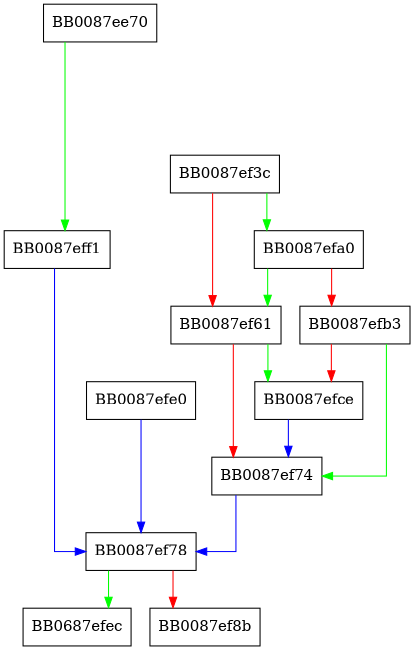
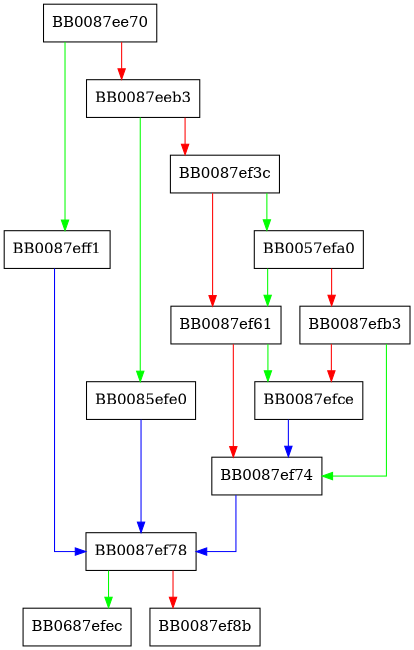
none -> (143, 99)
(309, 250) -> (309, 250)
(141, 401) -> (141, 401)
